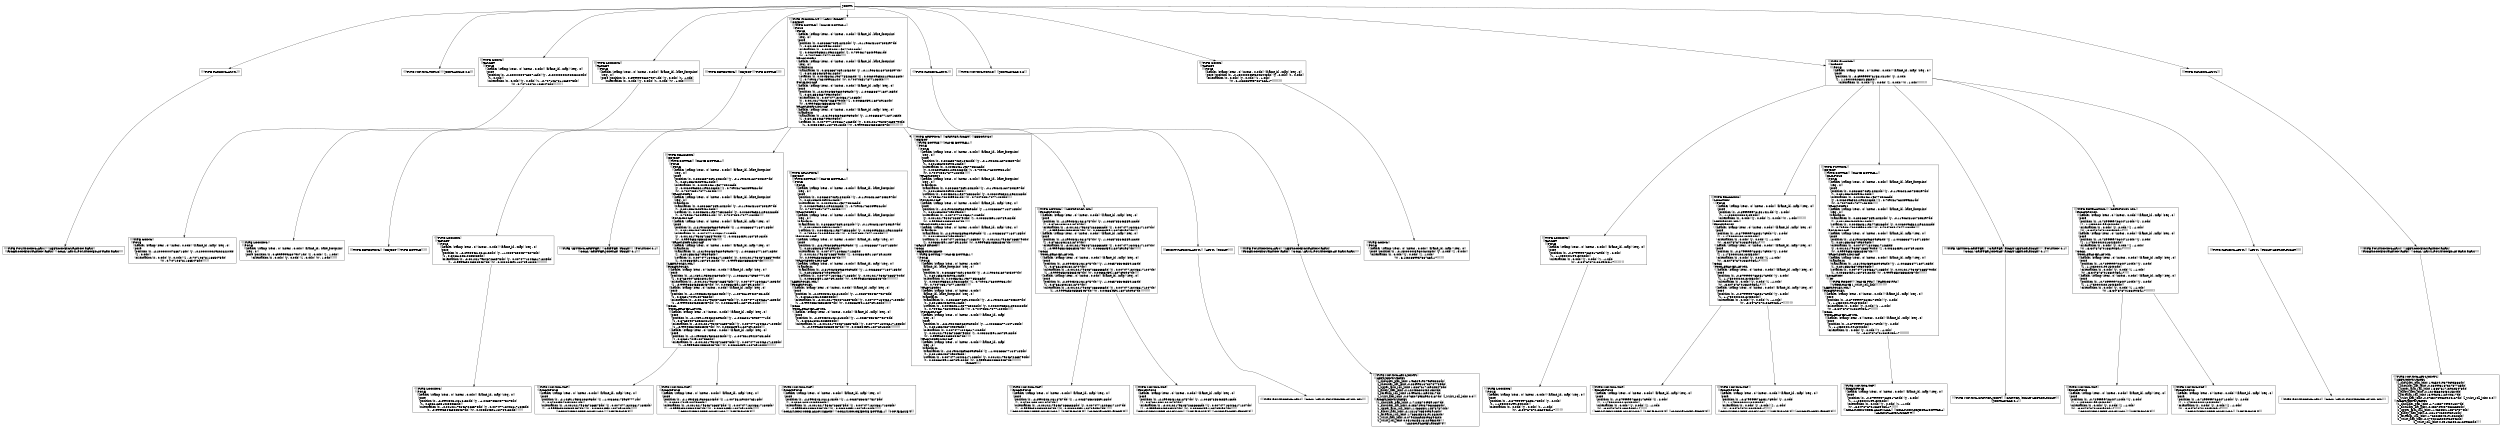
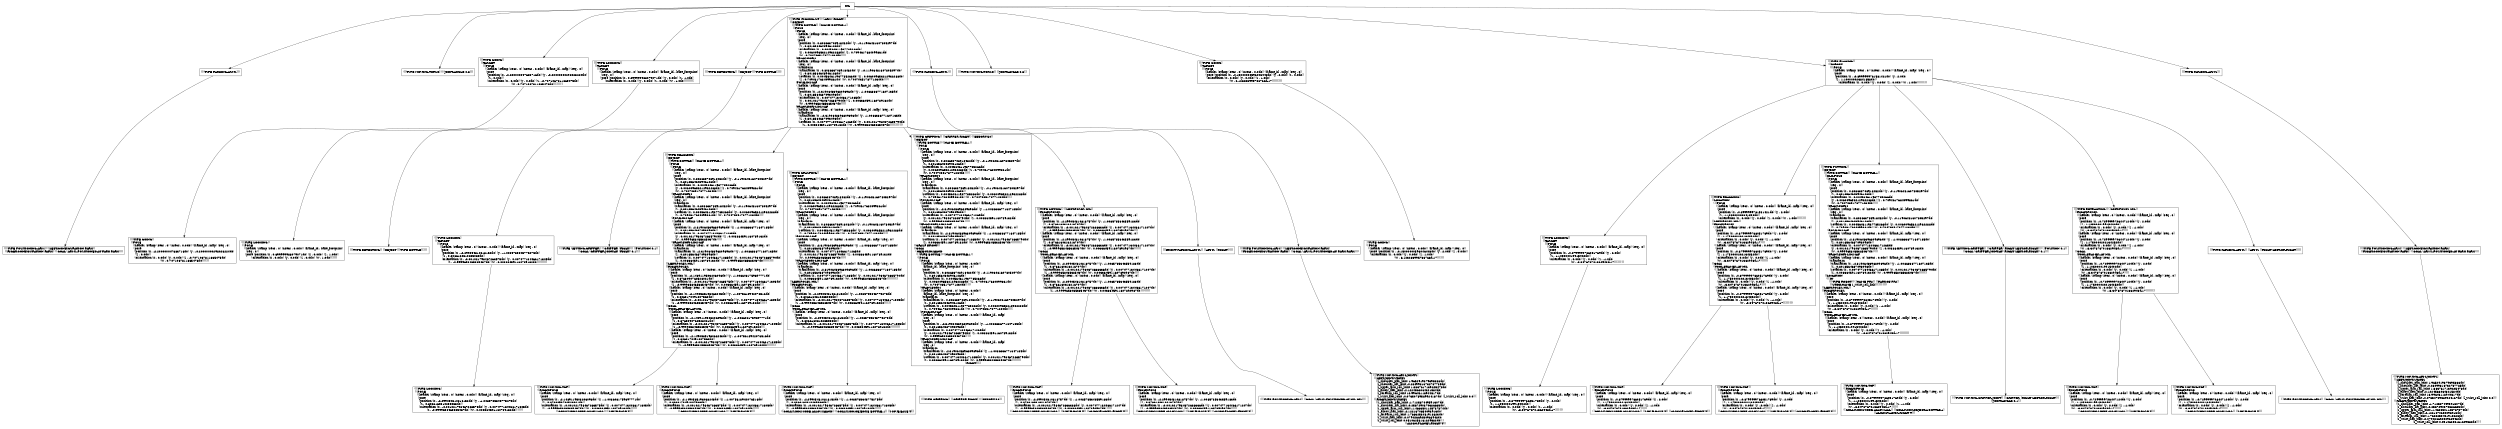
(847, 6) -> (847, 6)
none -> (962, 400)
